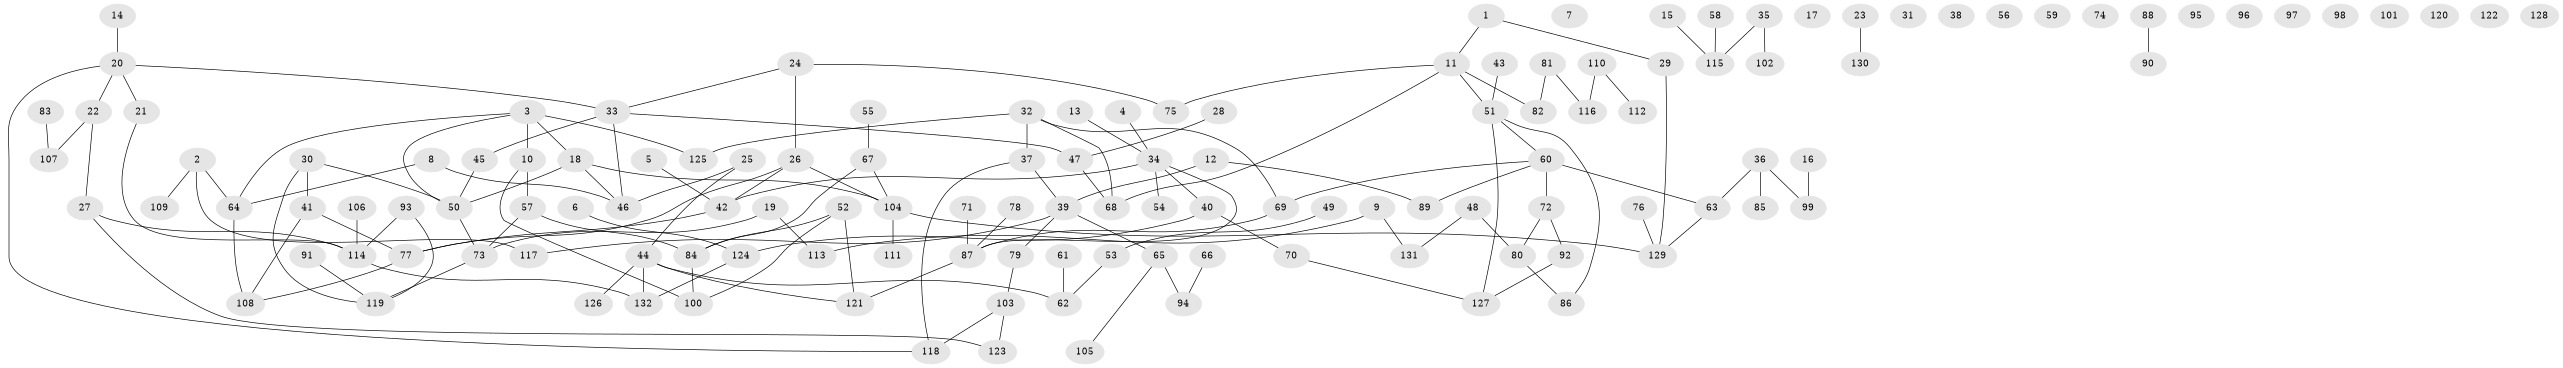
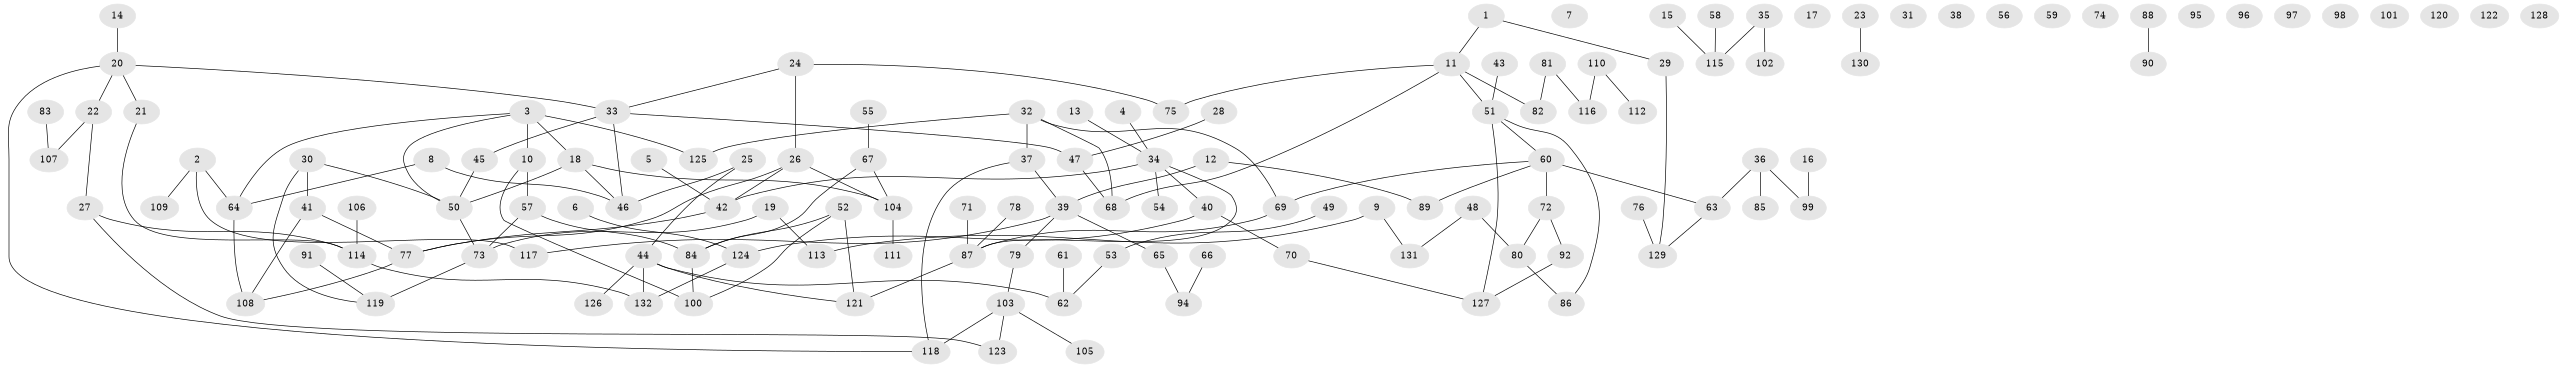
(406, 208) -> none
(1311, 234) -> none
(1122, 304) -> (1045, 328)
